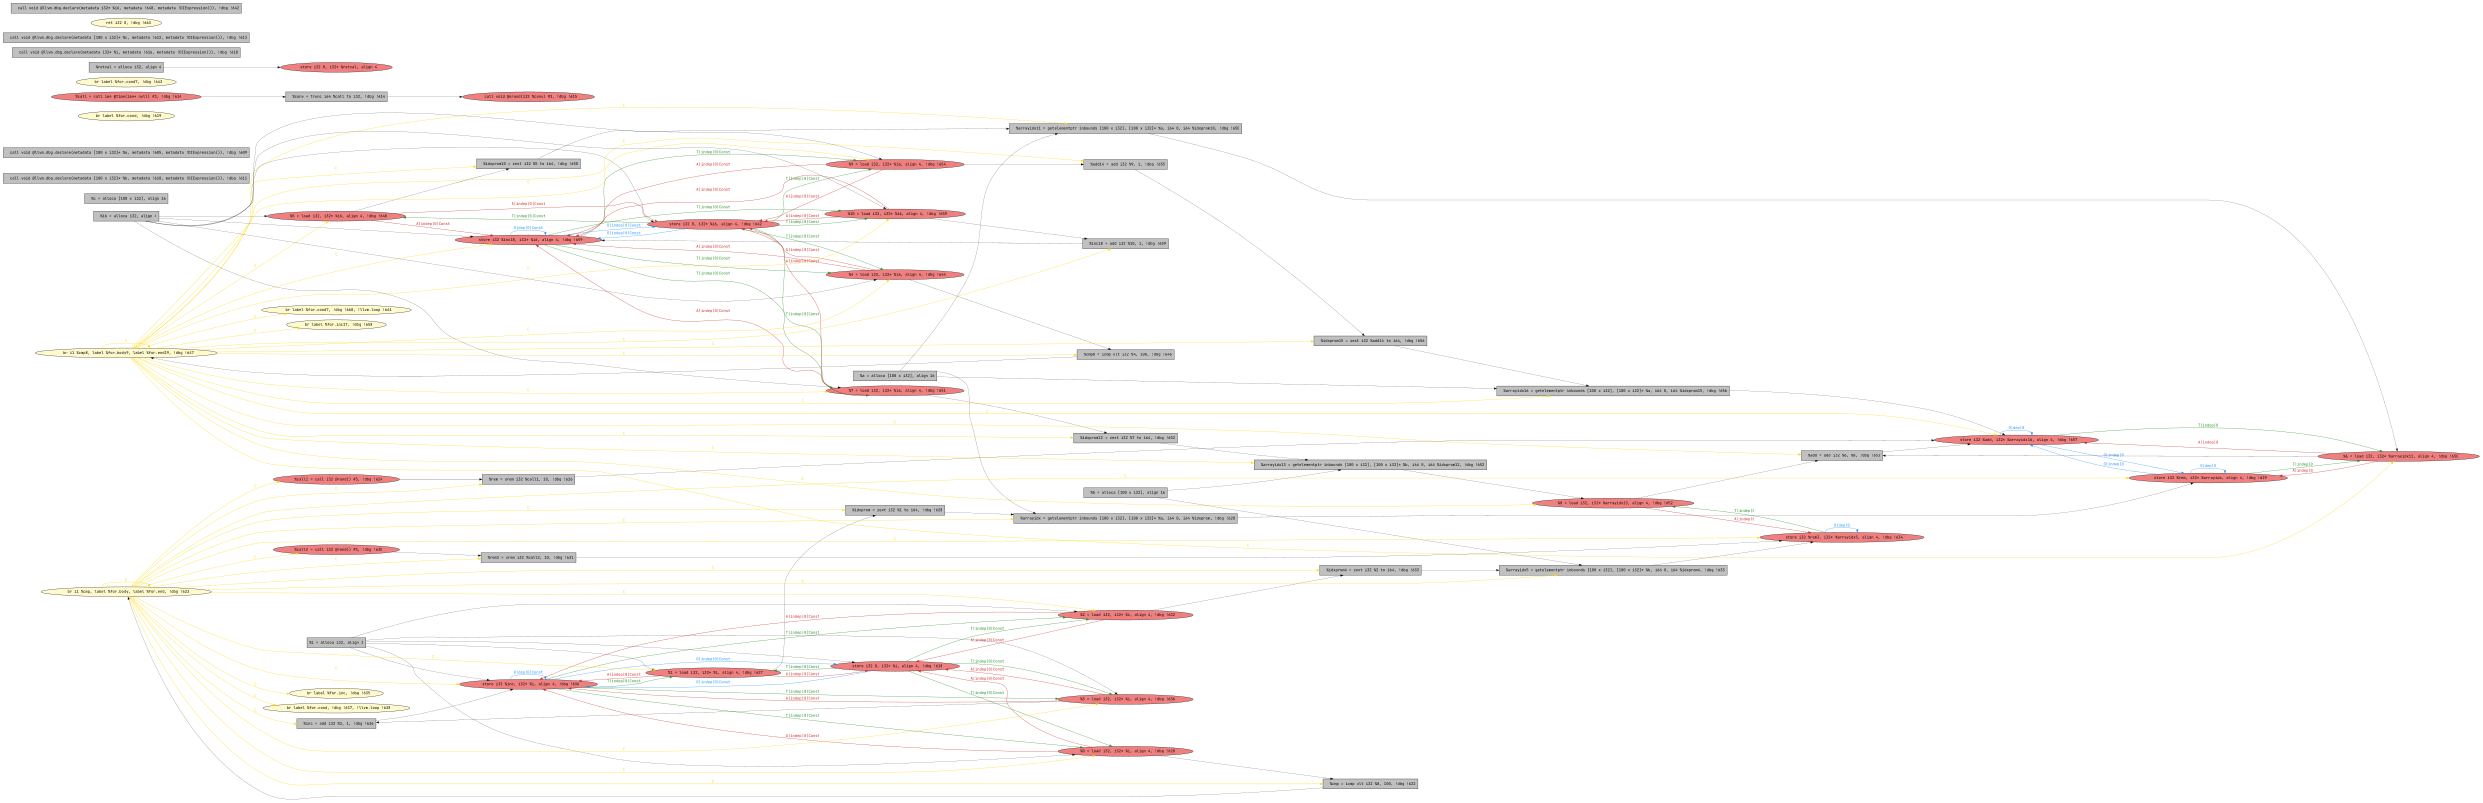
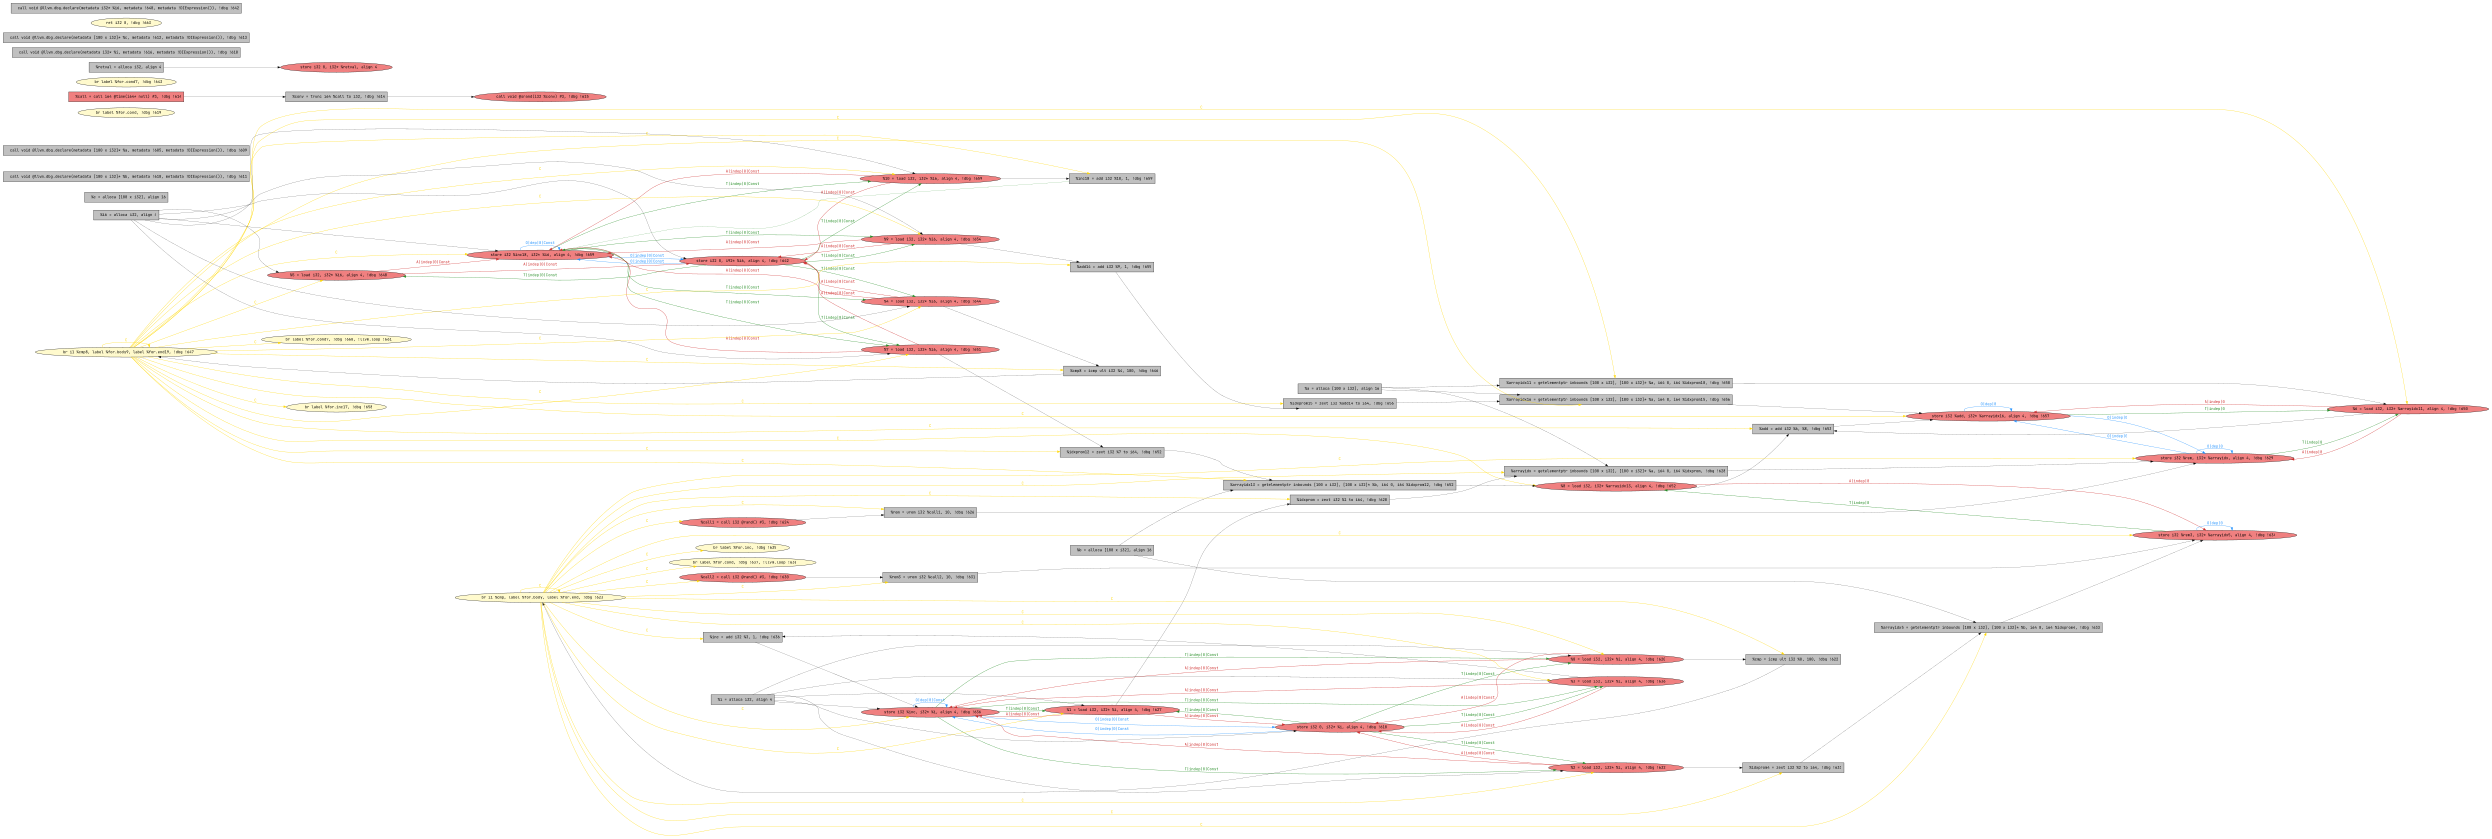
(126, 97) -> (126, 97)
(529, 164) -> none
(713, 224) -> (743, 261)
(844, 242) -> (817, 208)
(1253, 447) -> (1587, 512)
(336, 643) -> (743, 700)
